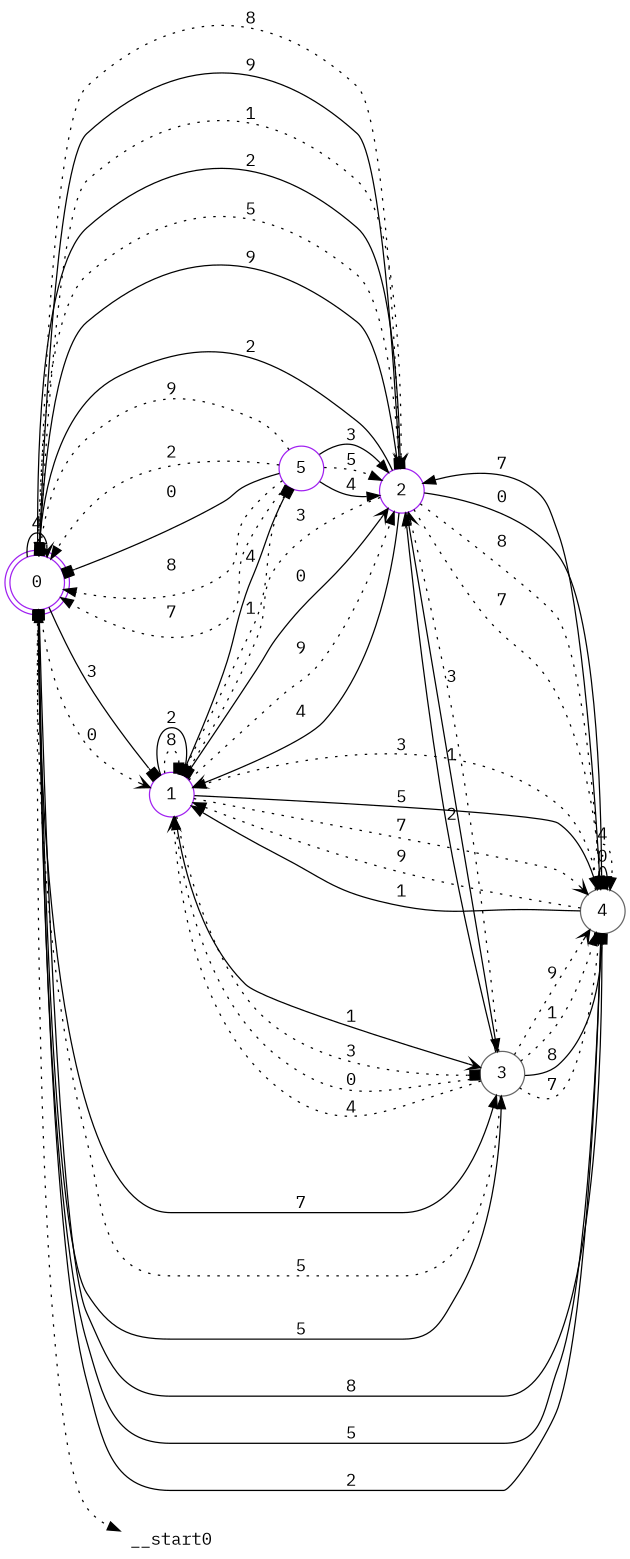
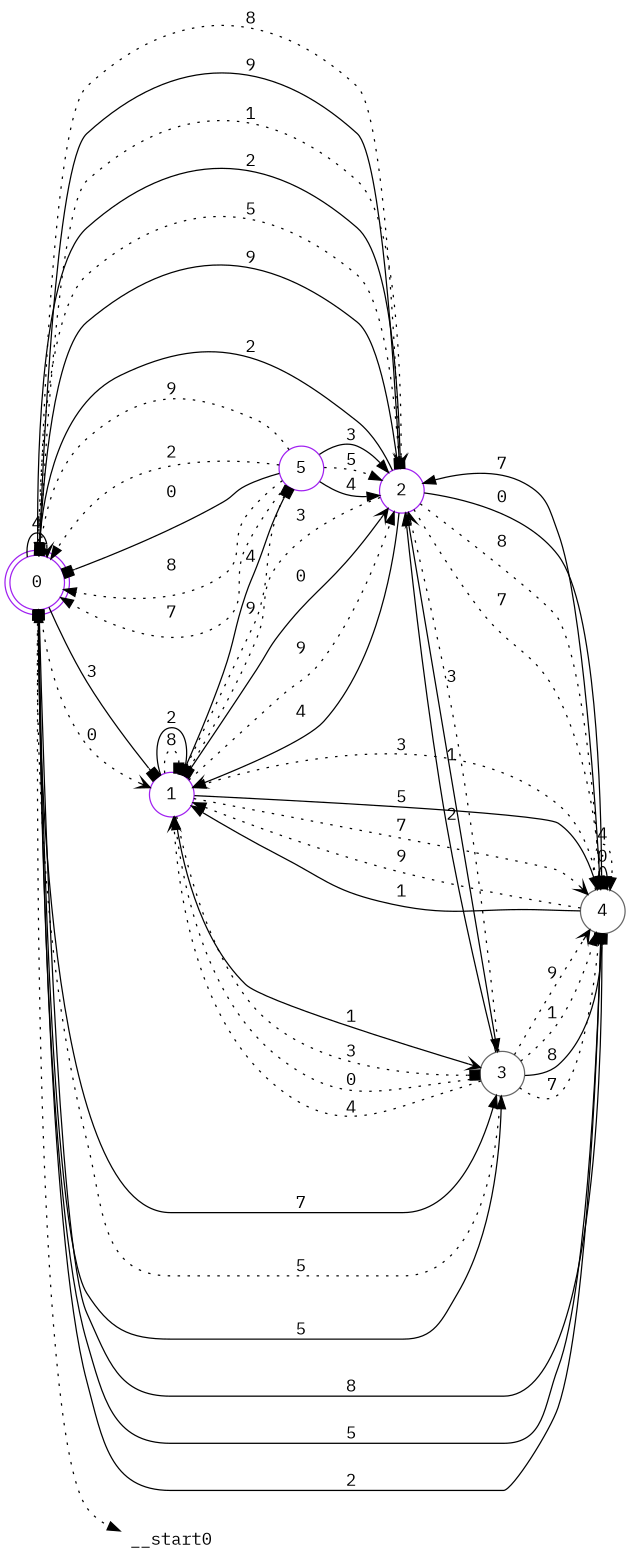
(251, 609) -> (251, 609)
